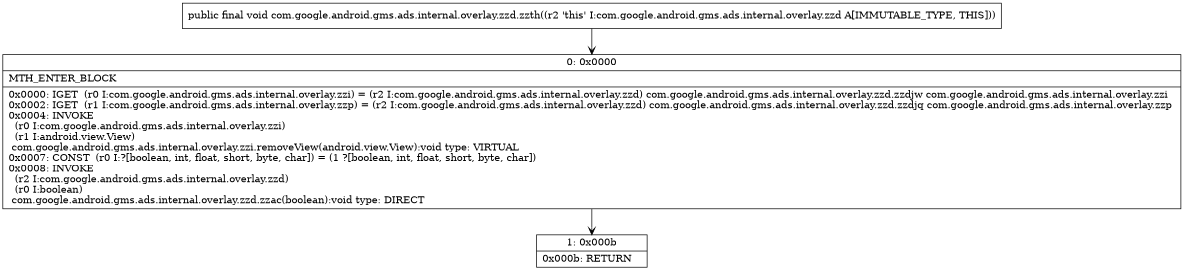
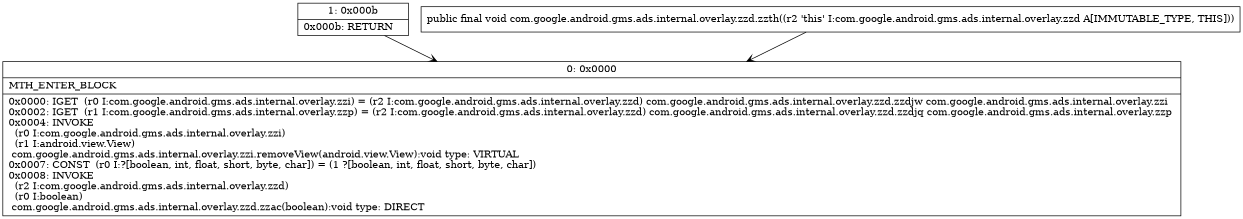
(592, 218) -> (408, 47)
